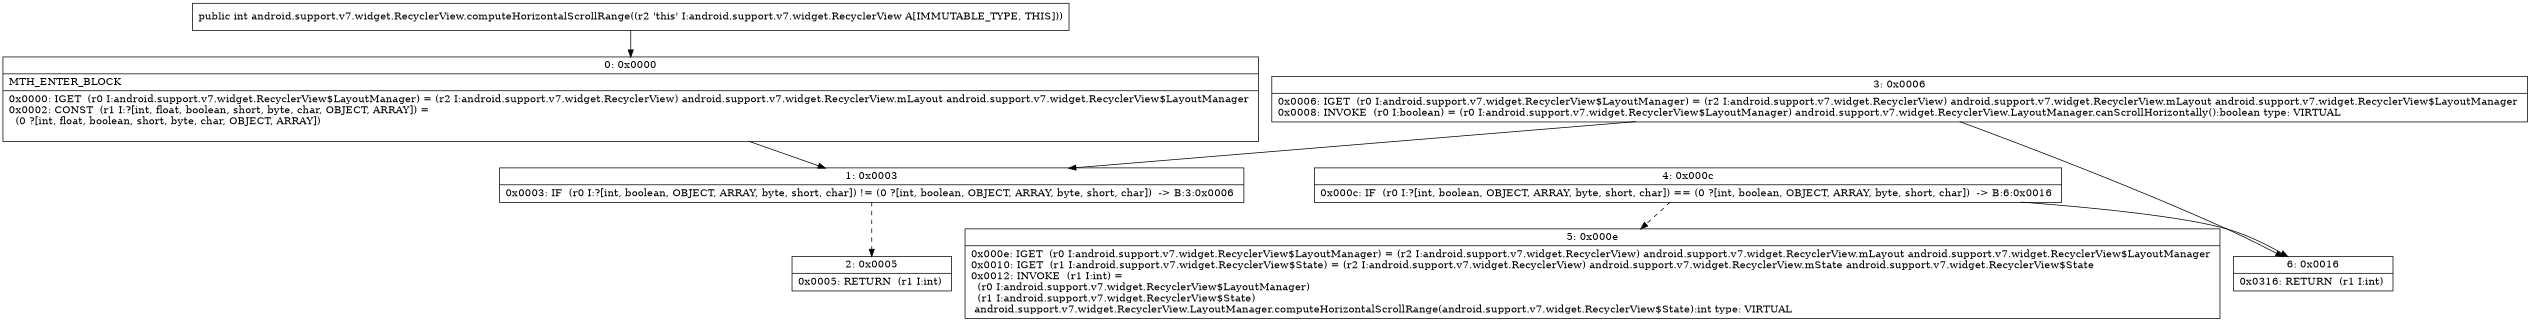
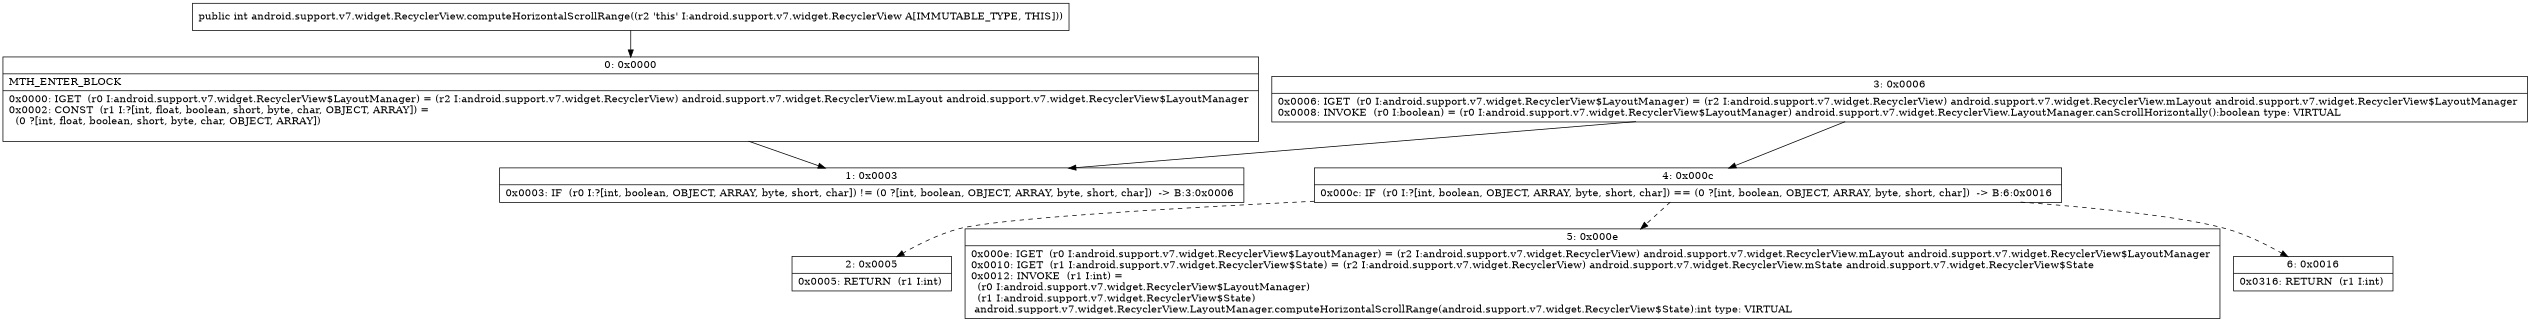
(2120, 183) -> (1790, 144)
(2154, 215) -> (2154, 215)
(872, 226) -> (1106, 213)
